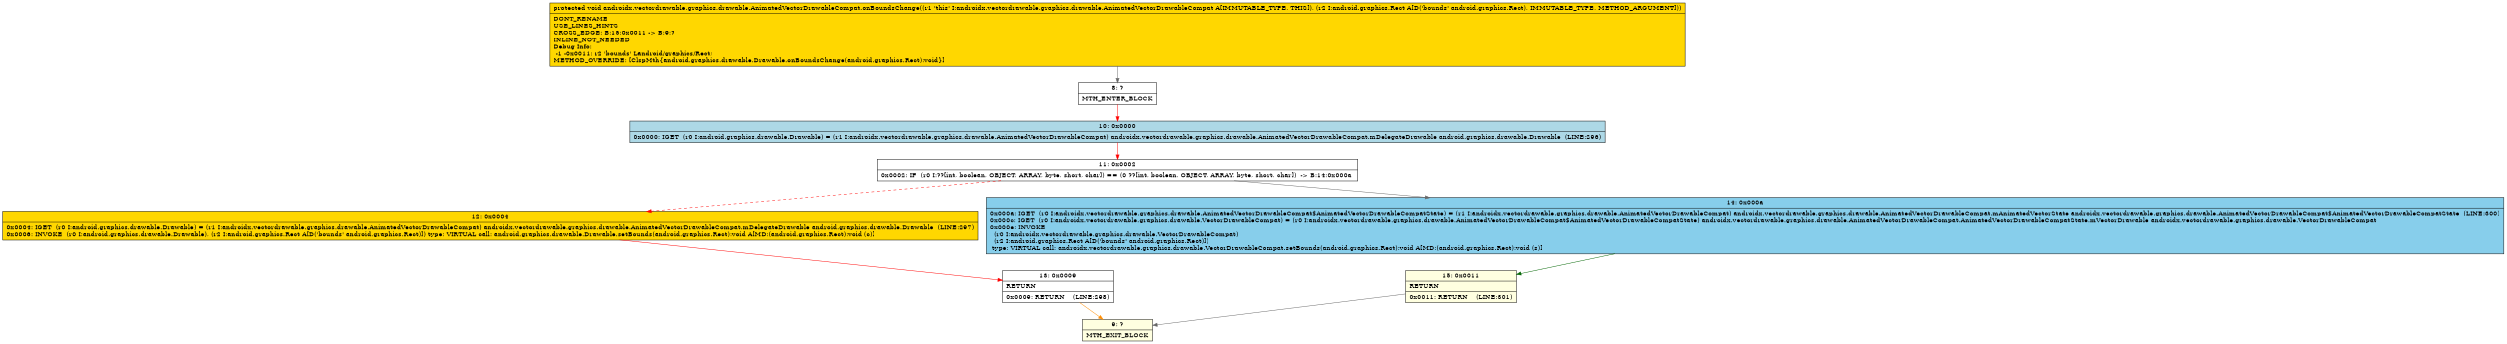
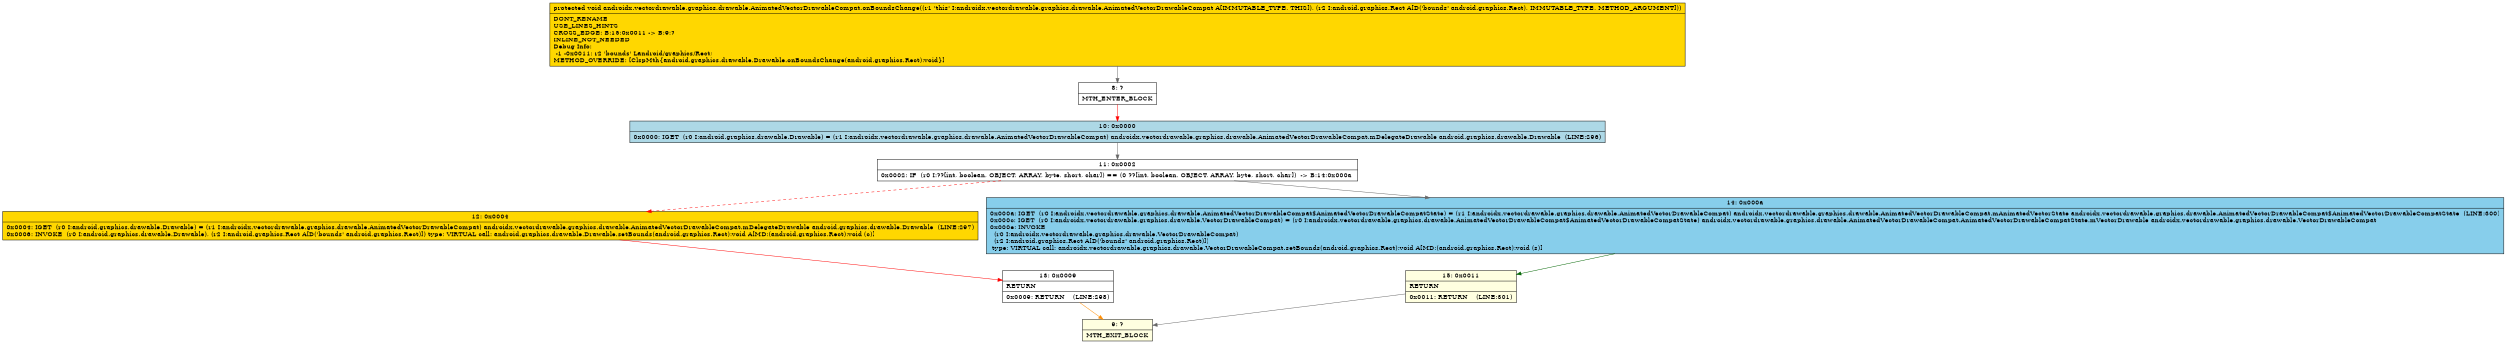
(1118, 149) -> (1118, 149)
